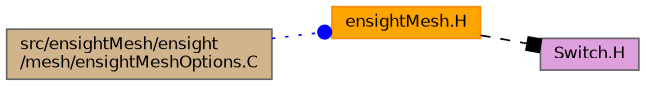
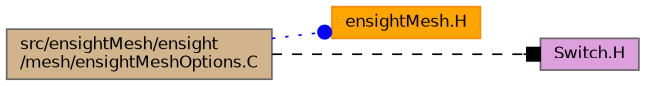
(502, 39) -> (398, 54)
